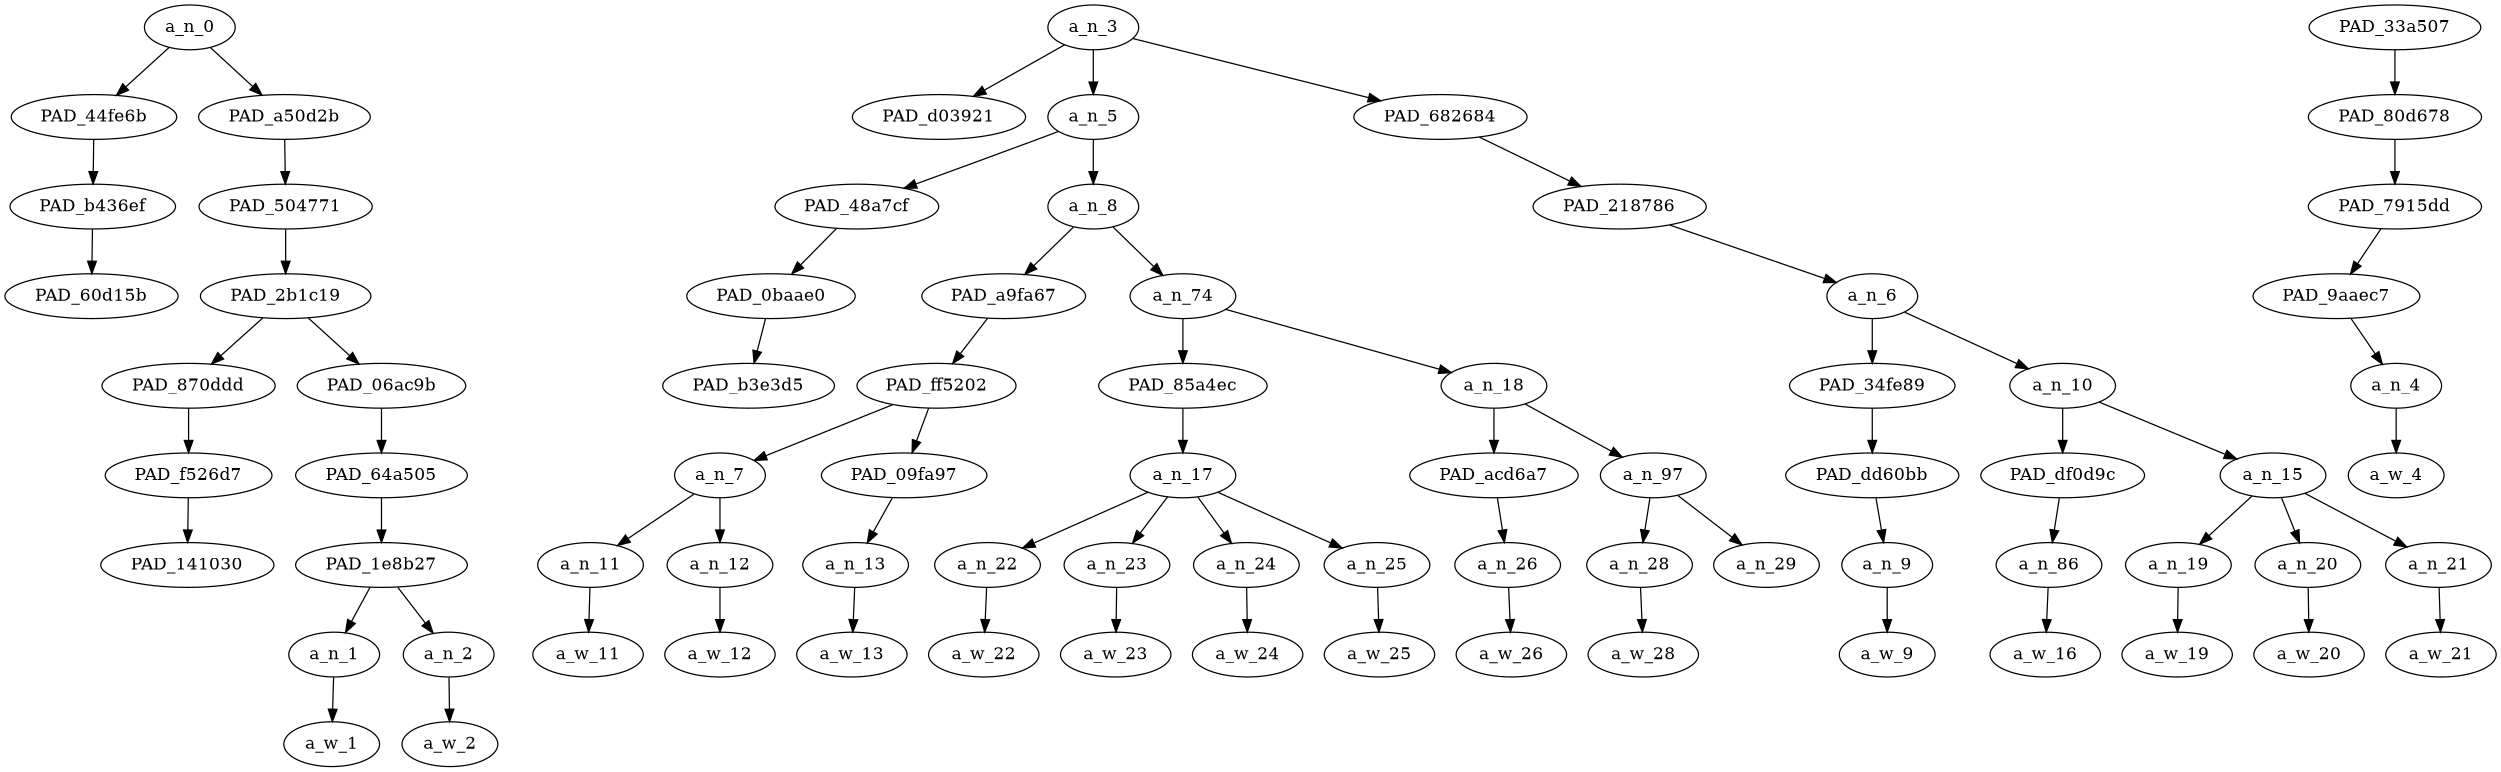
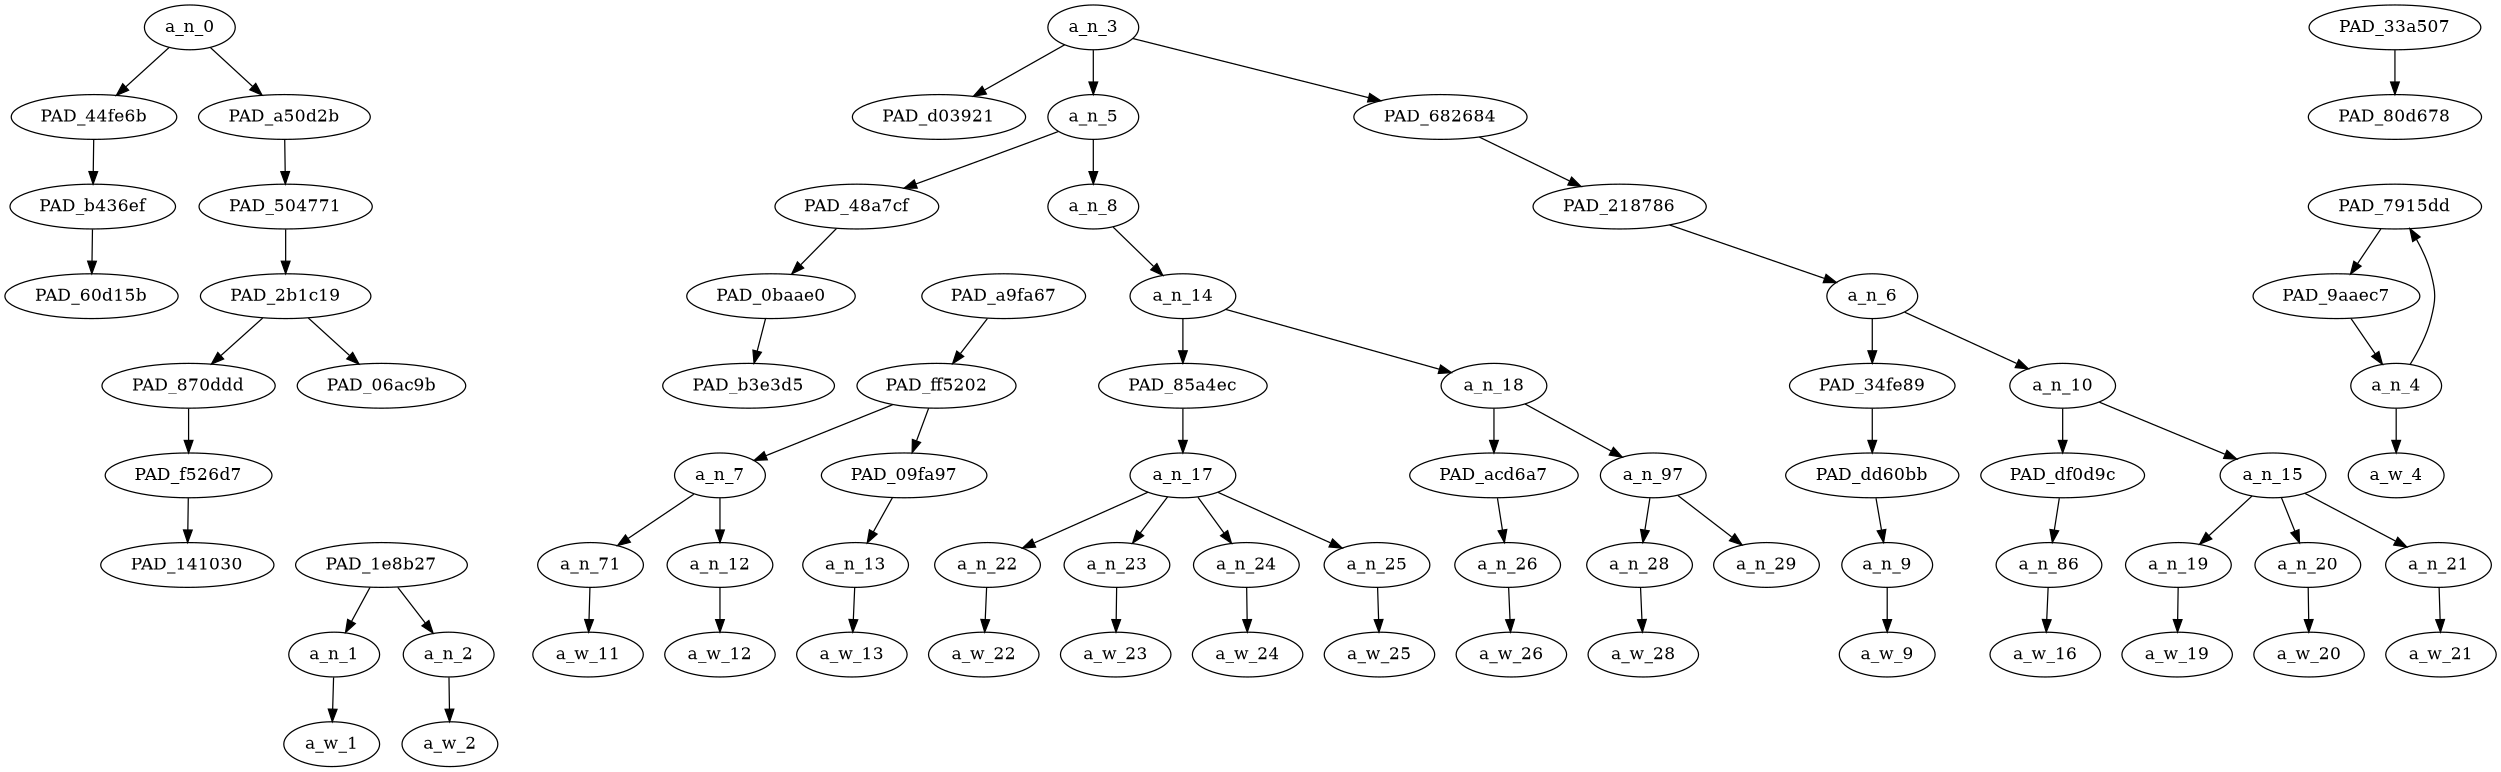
(2395, 156) -> (2434, 303)
(1054, 246) -> none
(1183, 296) -> (1183, 296)
(381, 475) -> none
(591, 565) -> (591, 565)
